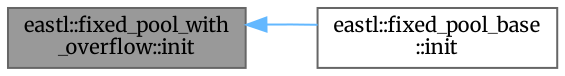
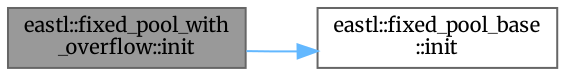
(292, 24) -> (272, 51)
